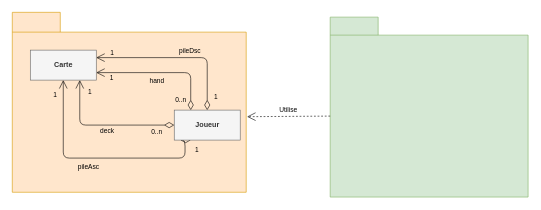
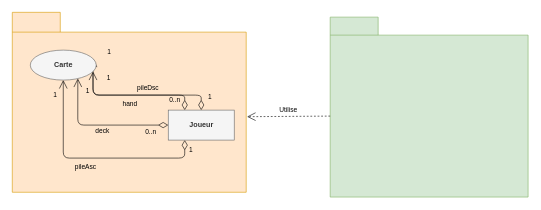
(63, 65) -> (63, 65)
(207, 125) -> (201, 125)
